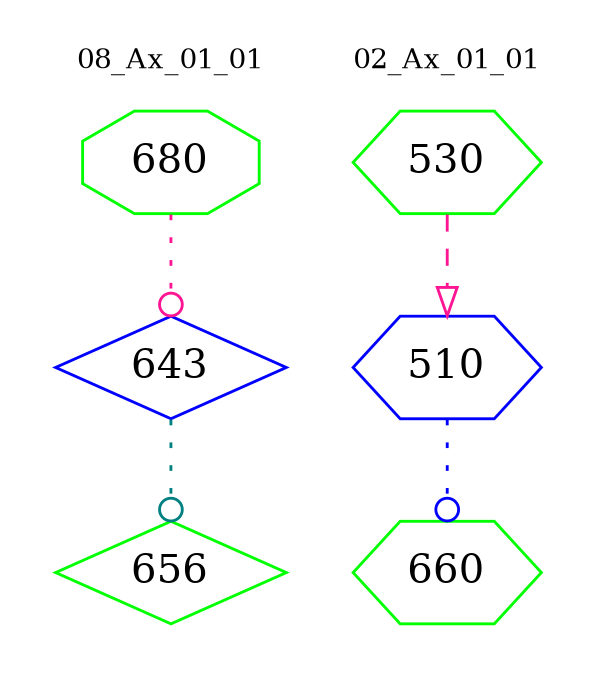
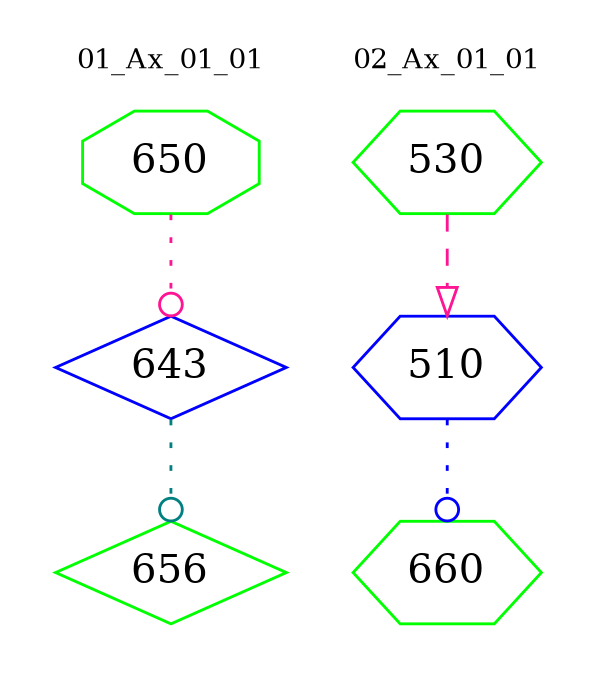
(171, 61) -> (171, 61)
(171, 162) -> (171, 162)
